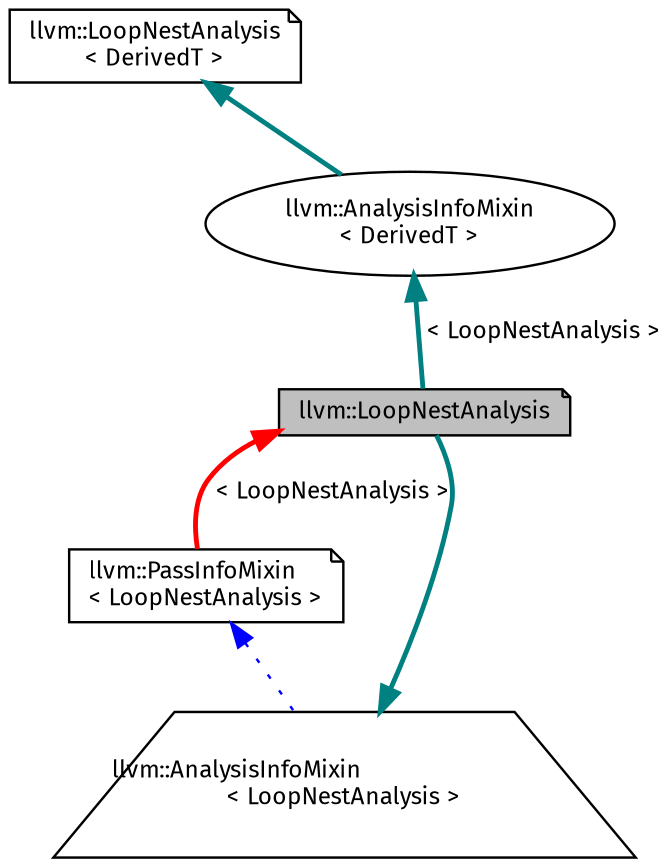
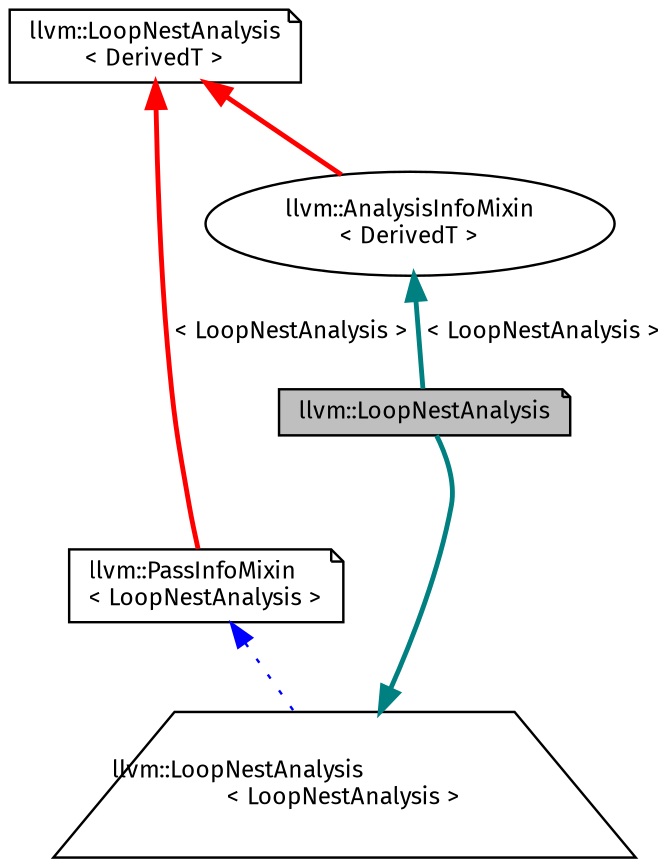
(284, 136) -> (284, 136)
(206, 484) -> (166, 330)
(345, 785) -> (345, 785)
